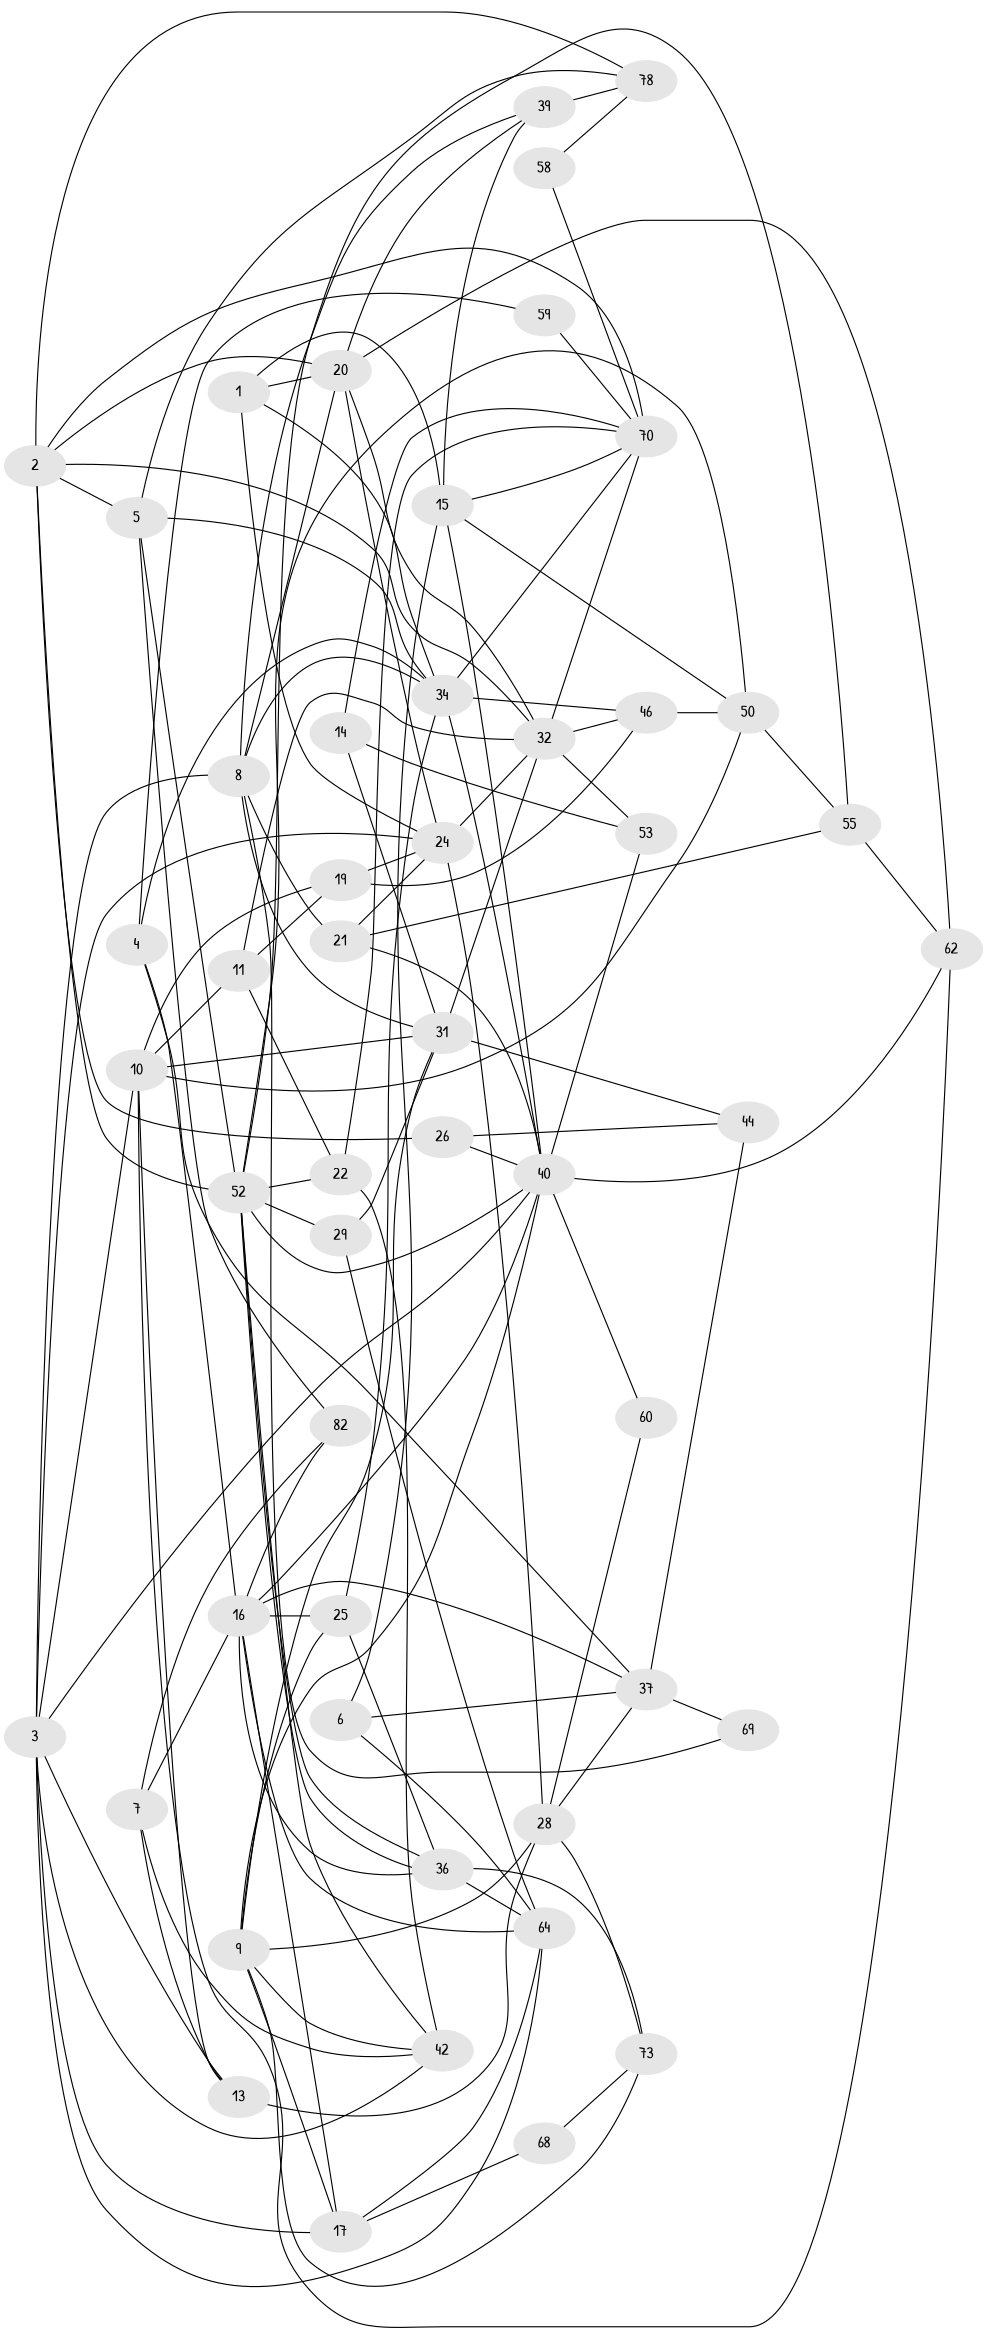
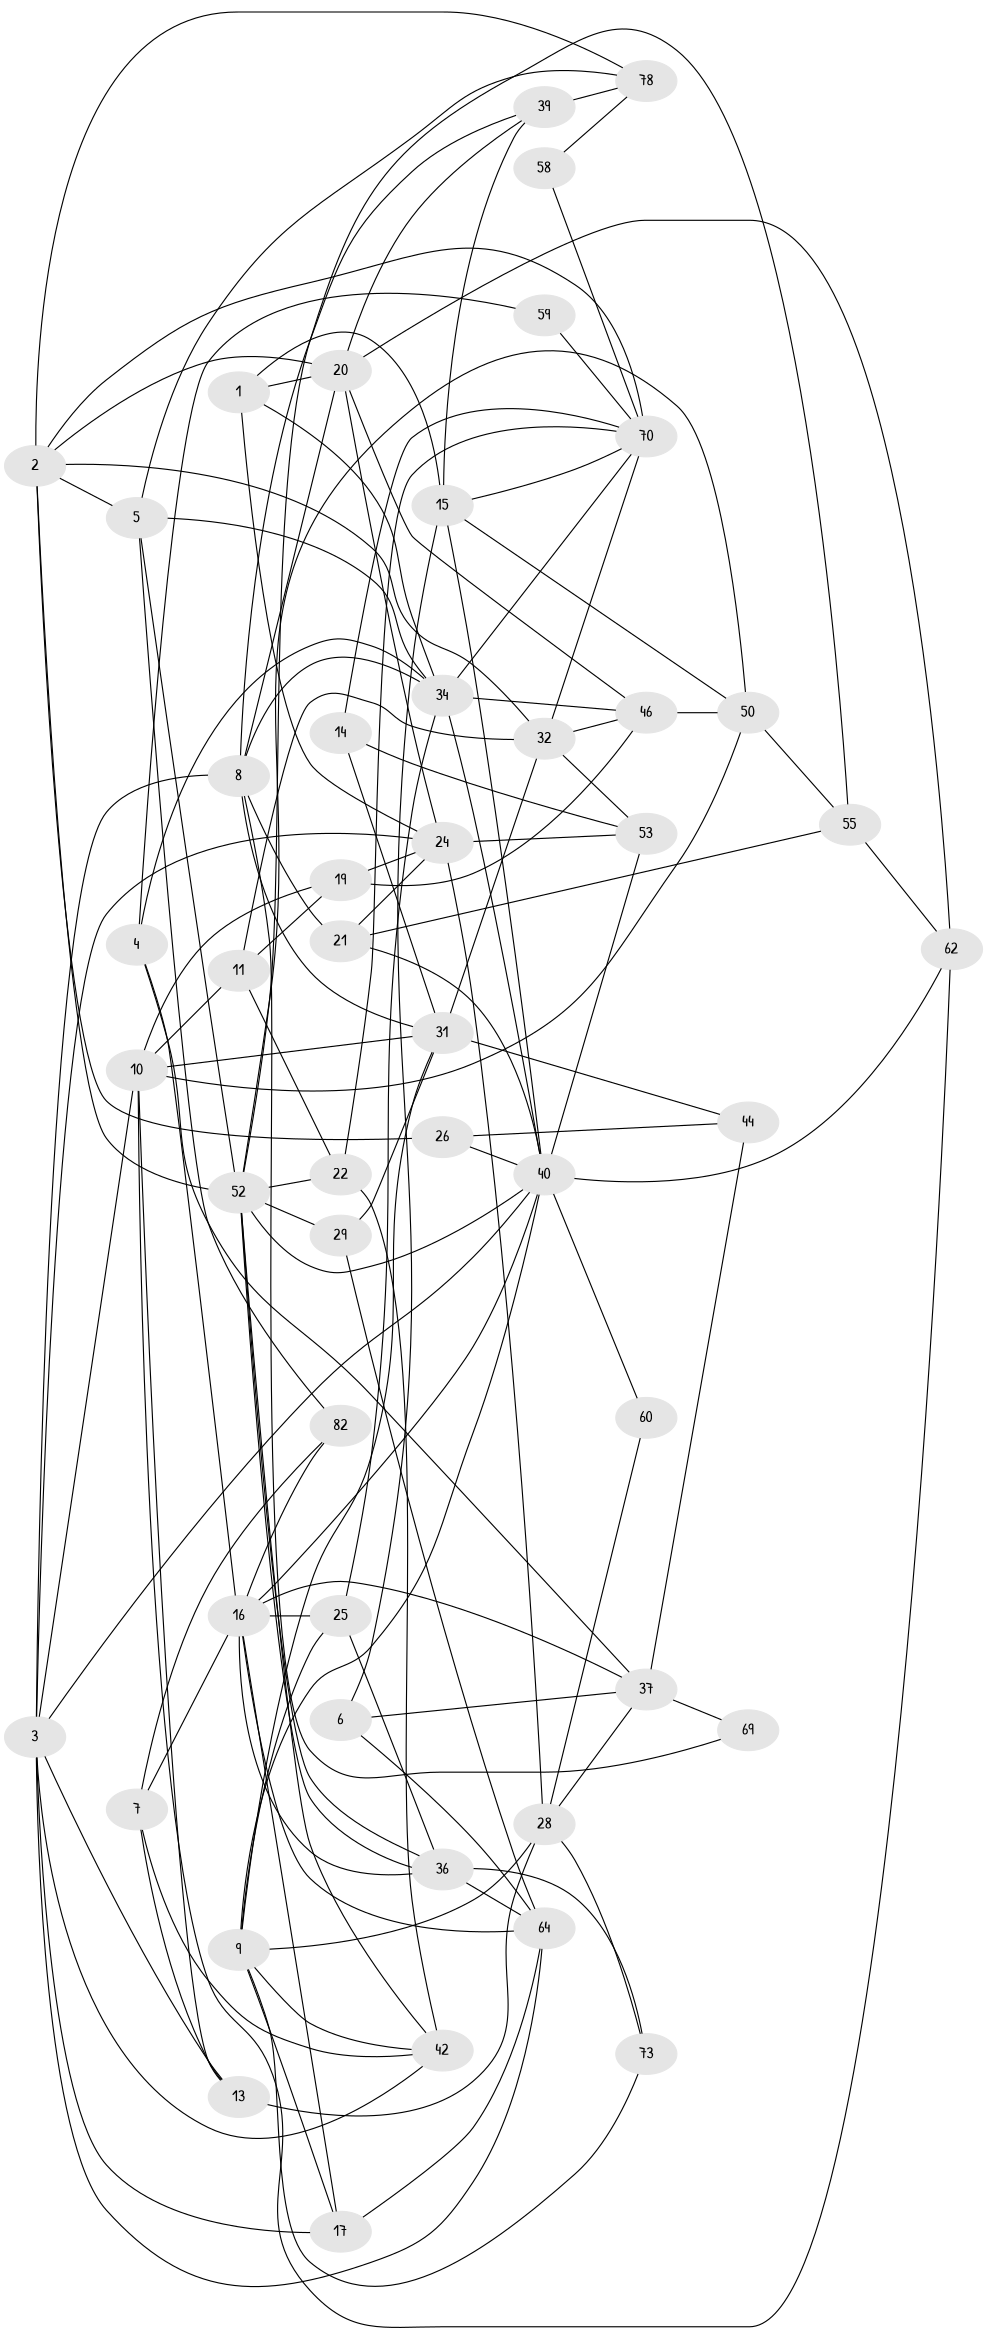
(412, 573) -> (446, 564)
(499, 785) -> (545, 838)
(544, 2143) -> none
